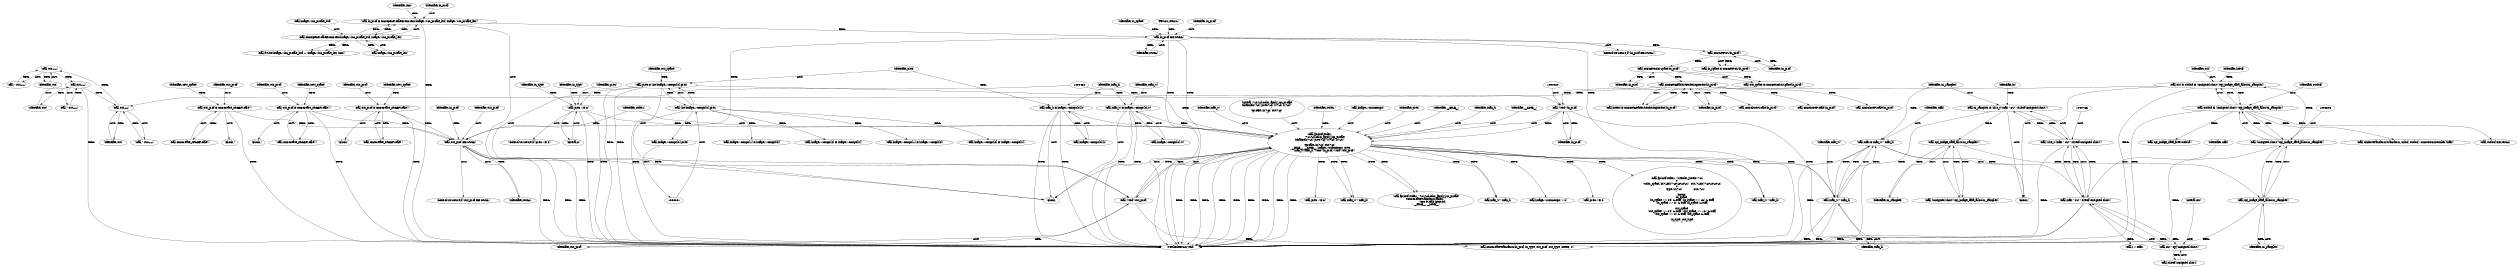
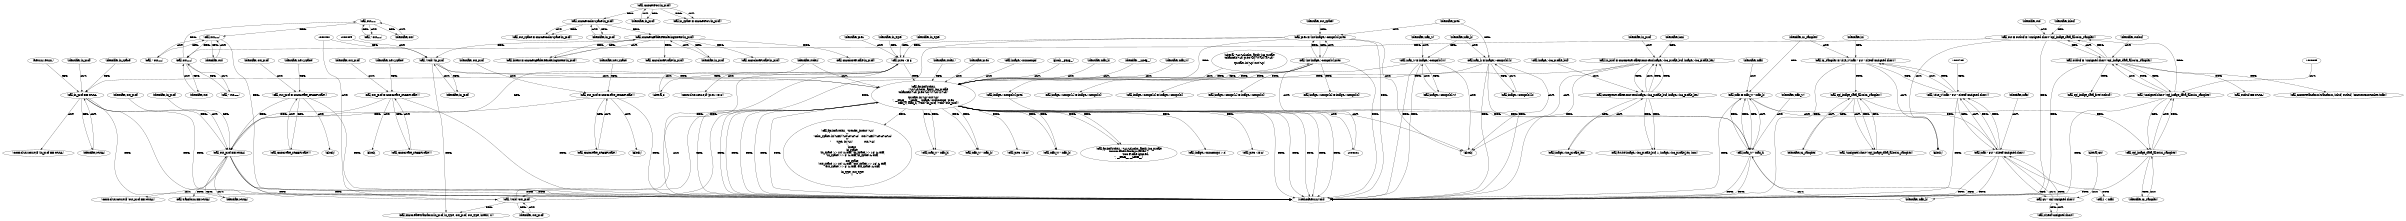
(1447, 40) -> none
(1446, 108) -> (1063, 61)
(2081, 124) -> (1962, 76)
none -> (193, 200)
